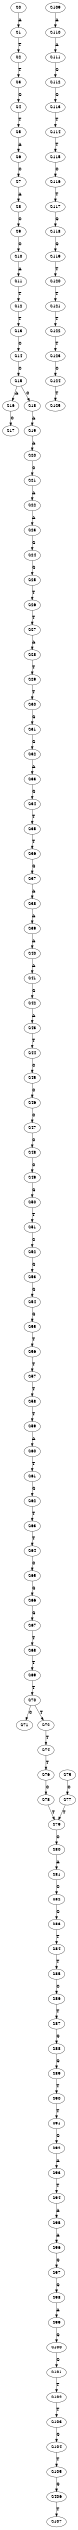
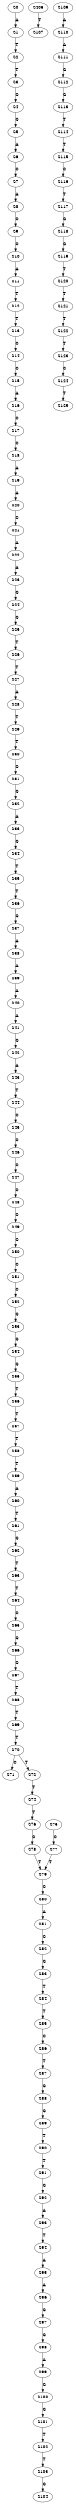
(20, 120) -> (17, 120)
(25, 392) -> (16, 442)
(34, 1215) -> (17, 1265)
(57, 2472) -> none
